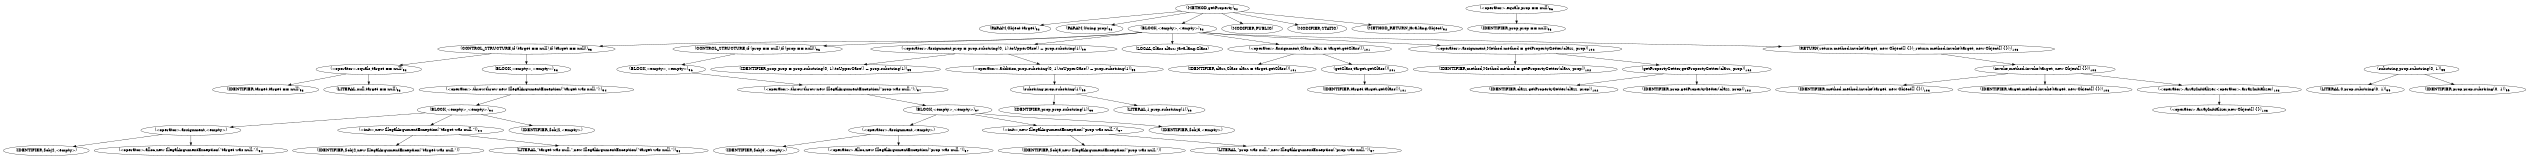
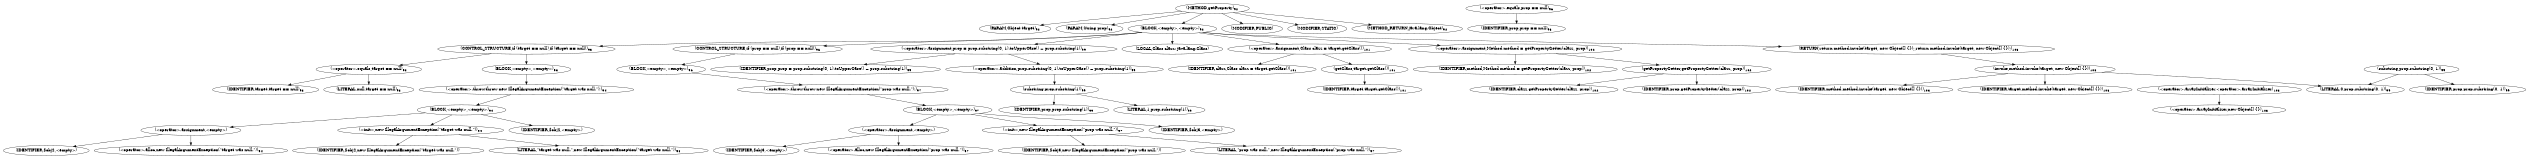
(1393, 69) -> (1393, 69)
(2130, 79) -> (2210, 78)
